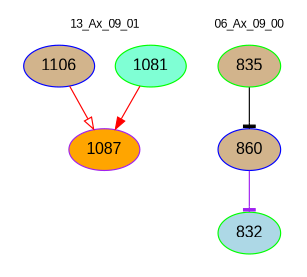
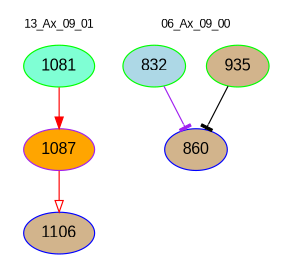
(249, 66) -> (238, 66)
(79, 102) -> (59, 186)
(249, 189) -> (174, 105)
